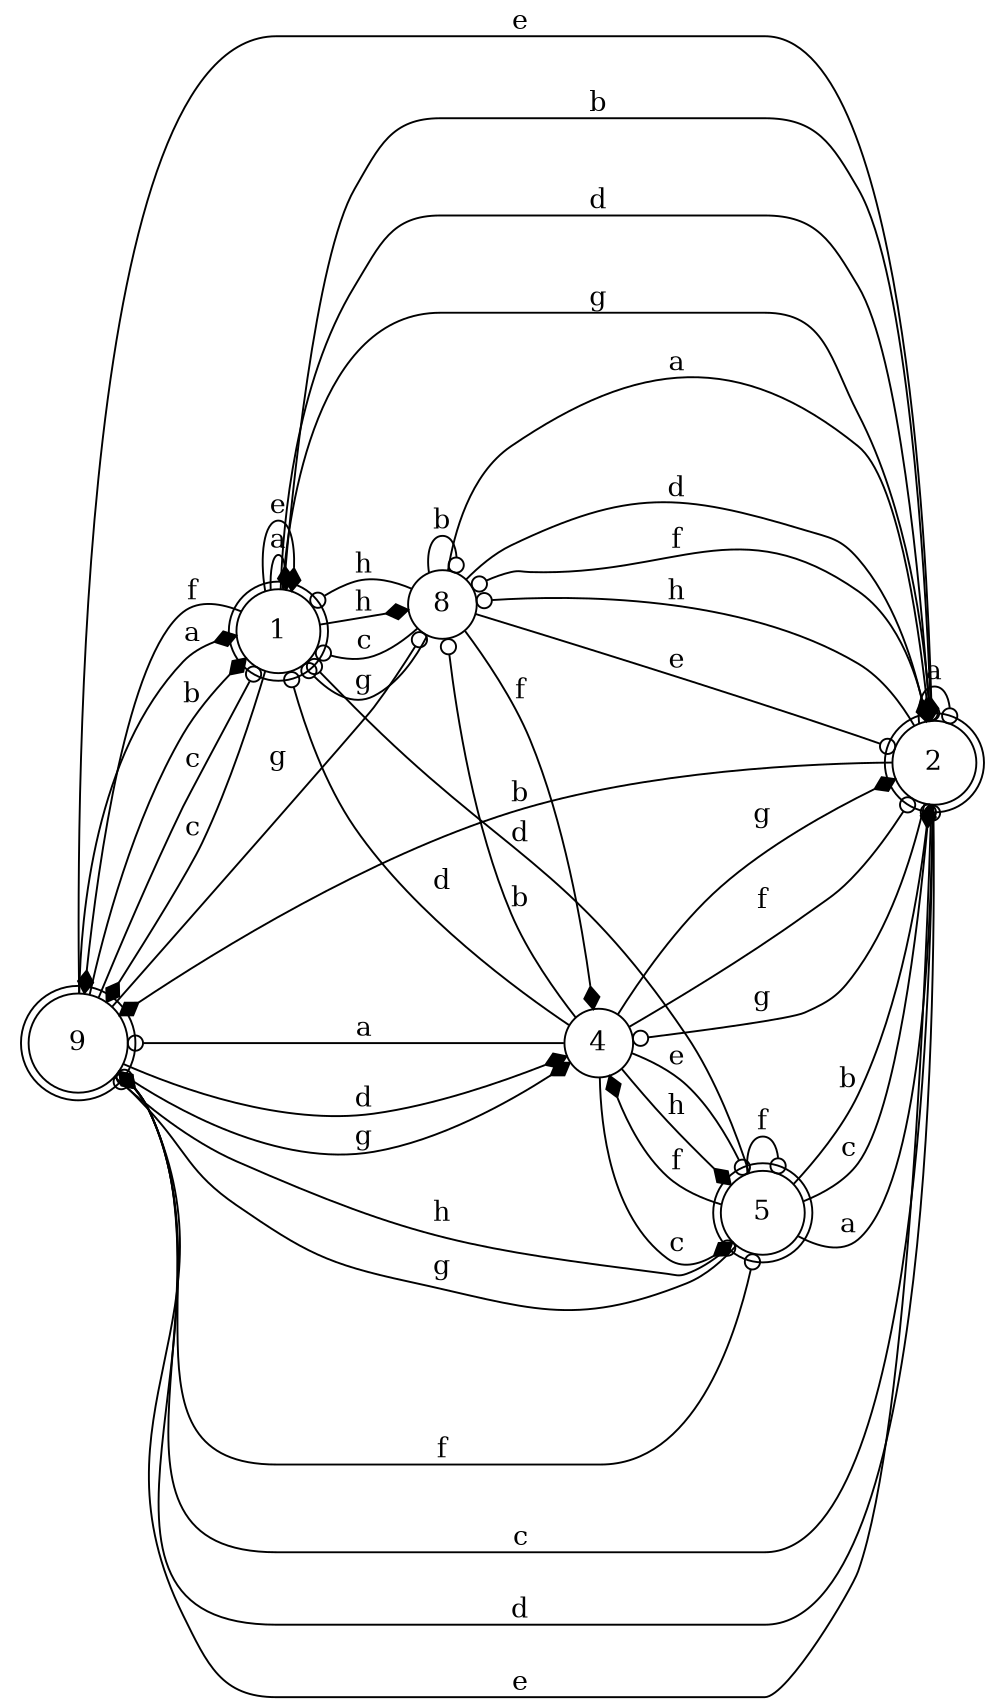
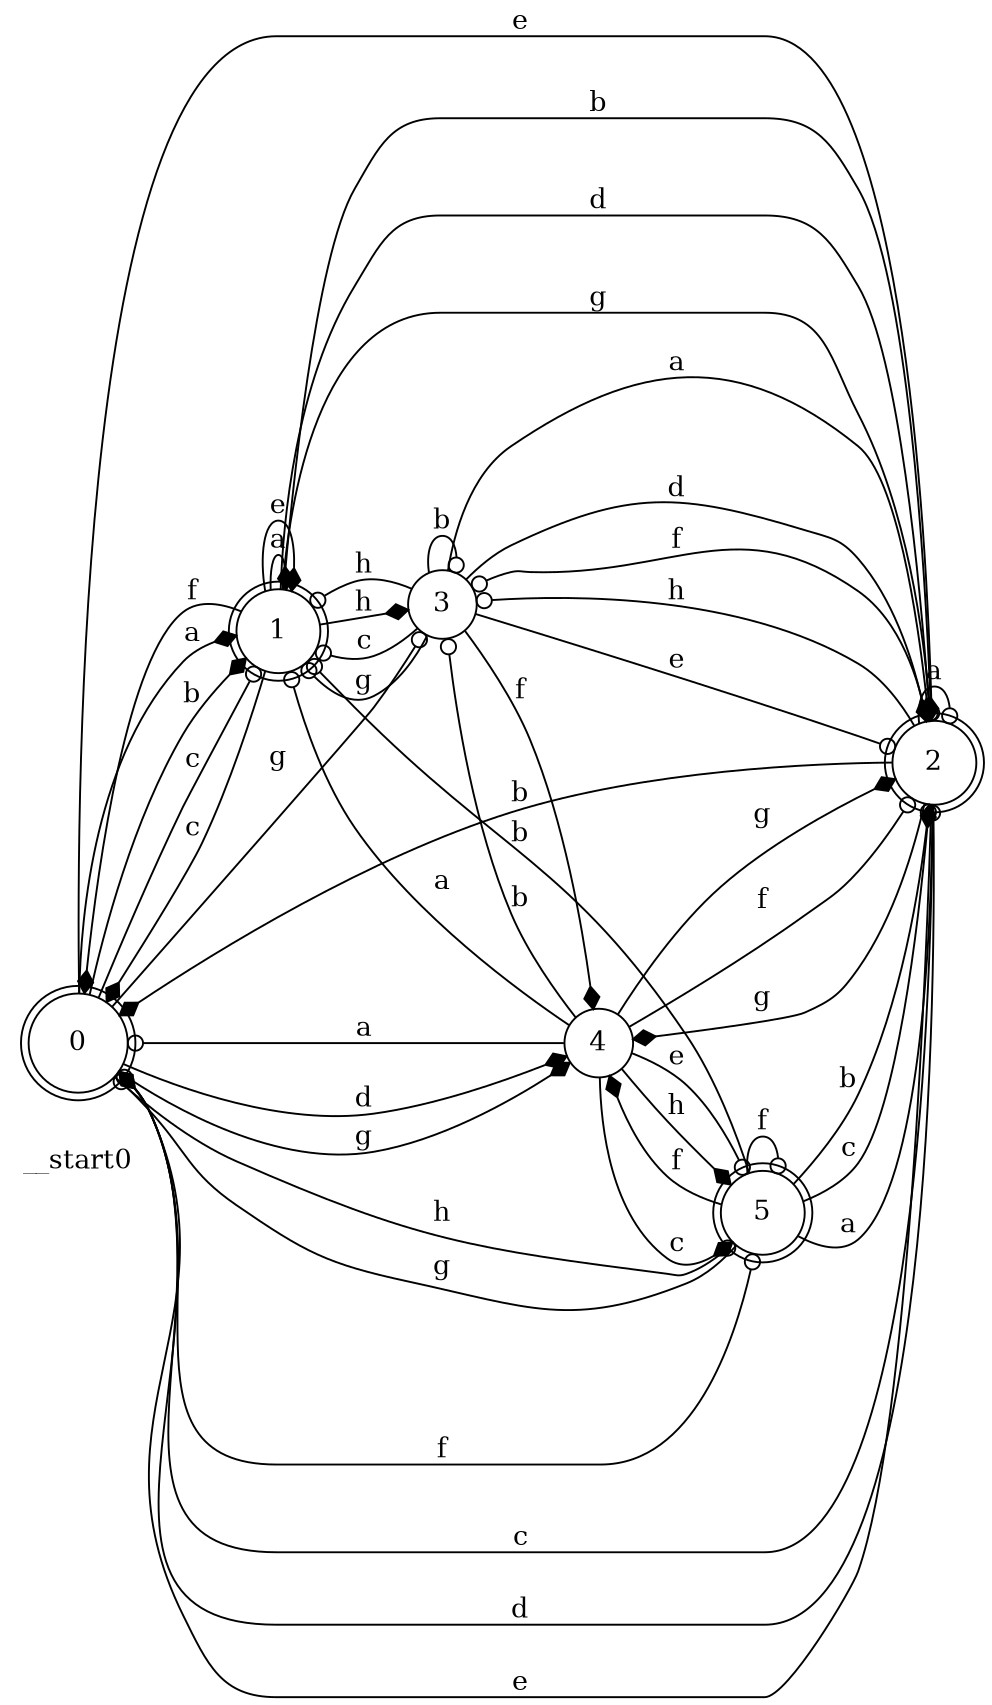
(442, 605) -> (442, 605)
(521, 834) -> (521, 834)
(442, 882) -> (442, 882)
(843, 988) -> (843, 988)
(78, 1043) -> (78, 1043)
none -> (78, 1161)
